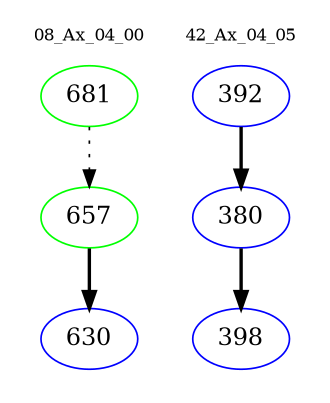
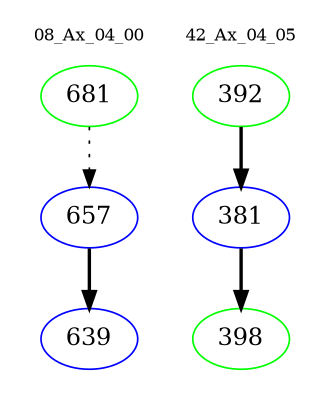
(241, 96) -> (241, 96)
(89, 218) -> (89, 218)
(241, 218) -> (241, 218)
(89, 339) -> (89, 339)
(241, 339) -> (241, 339)
